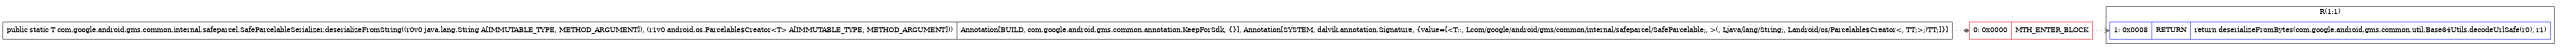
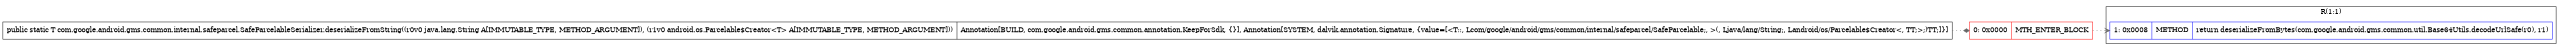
(2171, 30) -> (2172, 30)
